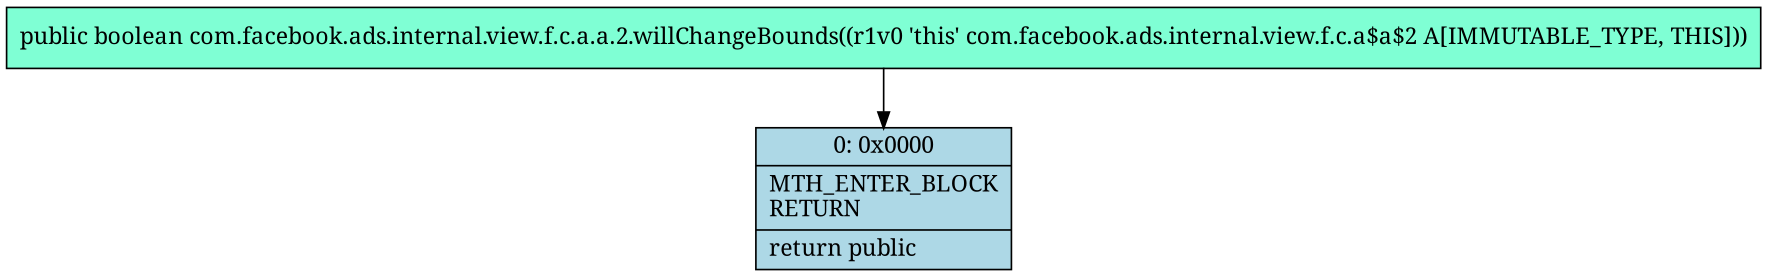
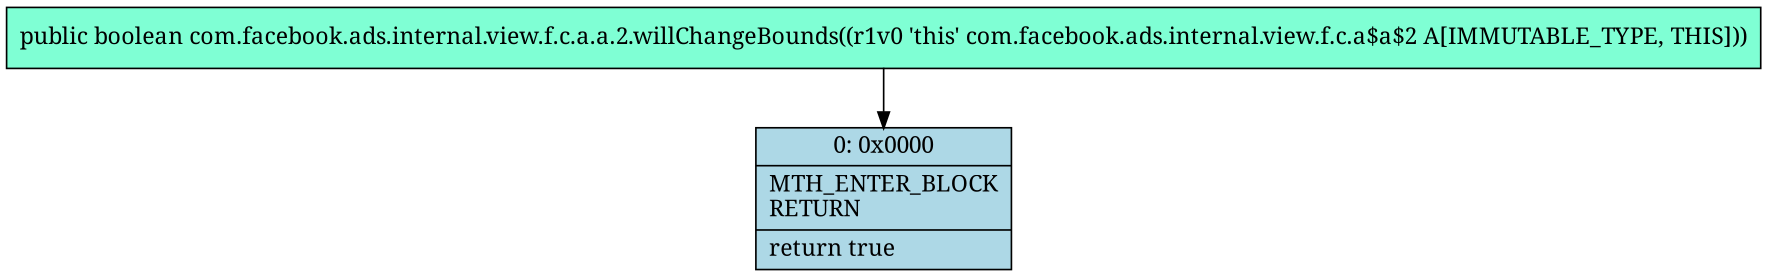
(843, 249) -> (833, 249)
